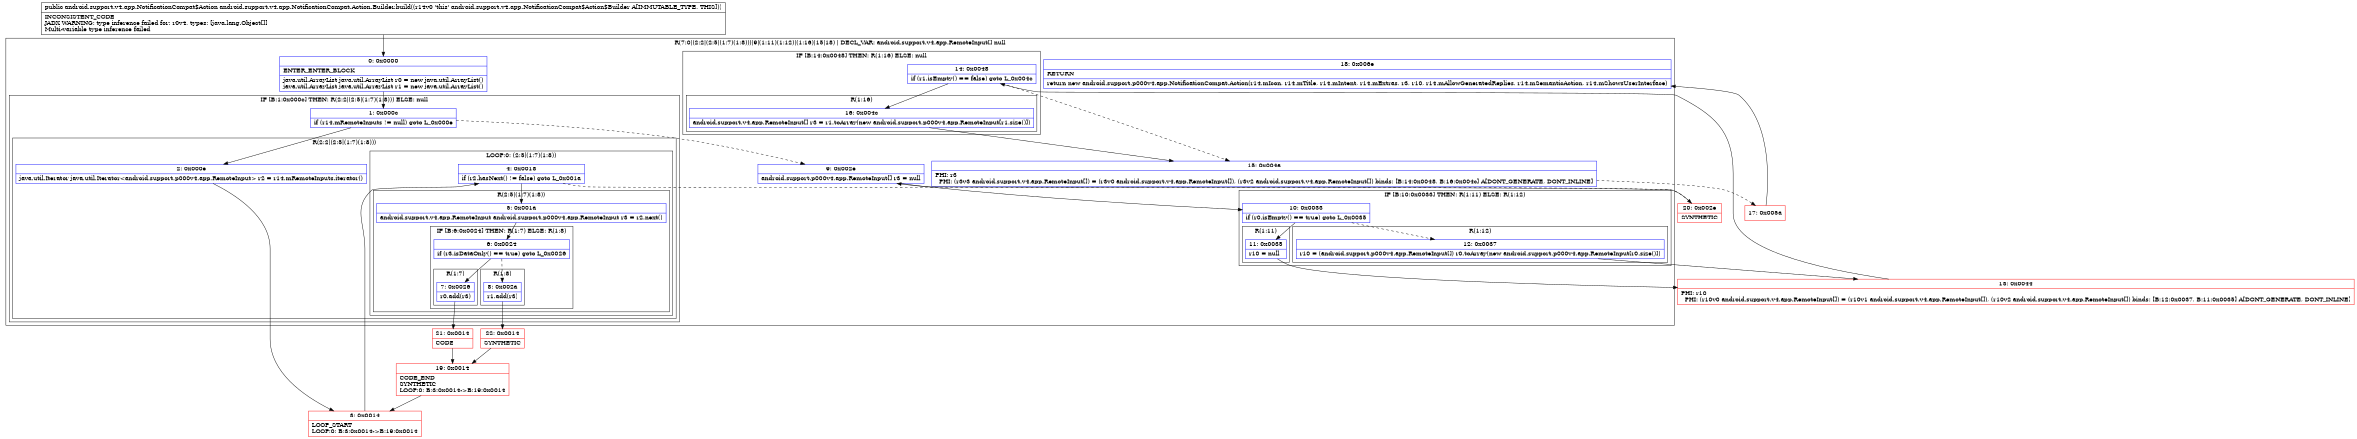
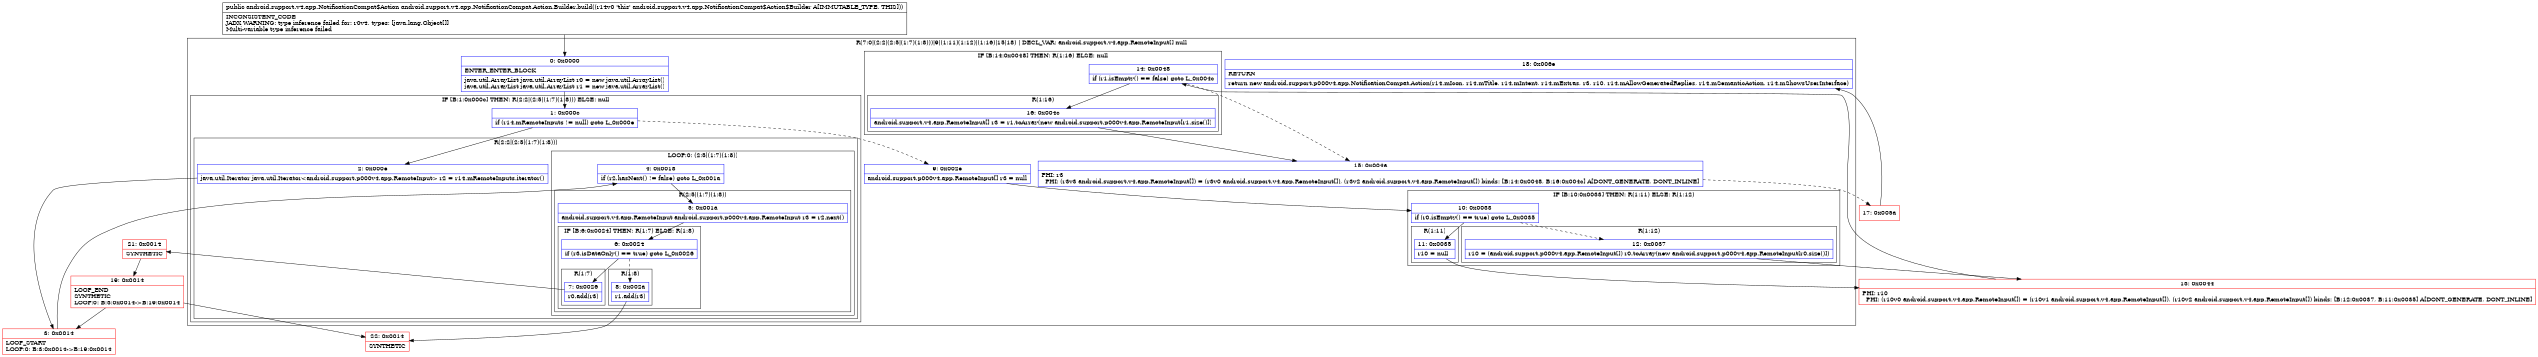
(1700, 213) -> none
(445, 343) -> (144, 254)
(483, 354) -> (250, 315)
(417, 378) -> (91, 290)
